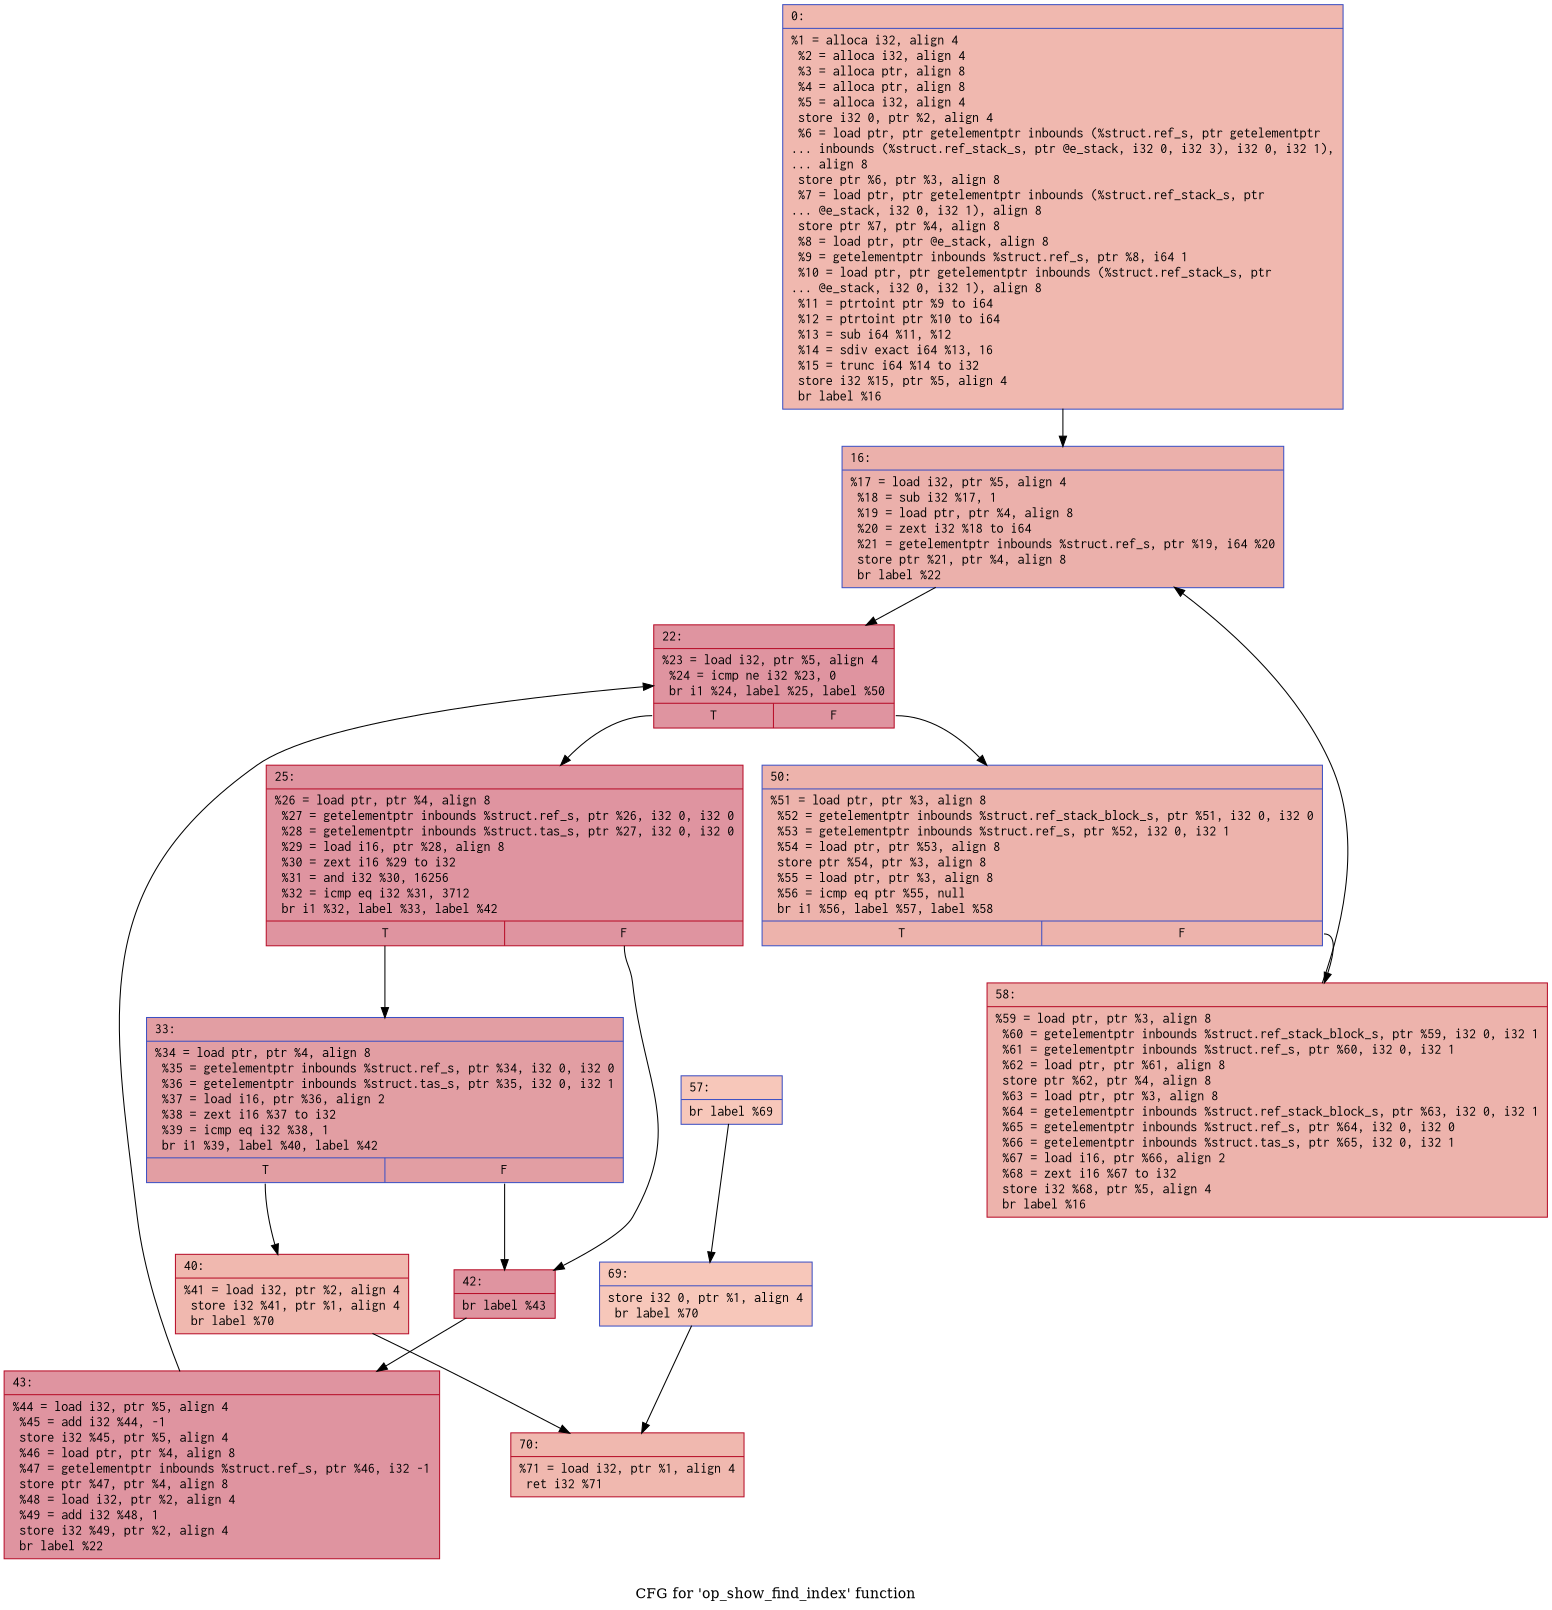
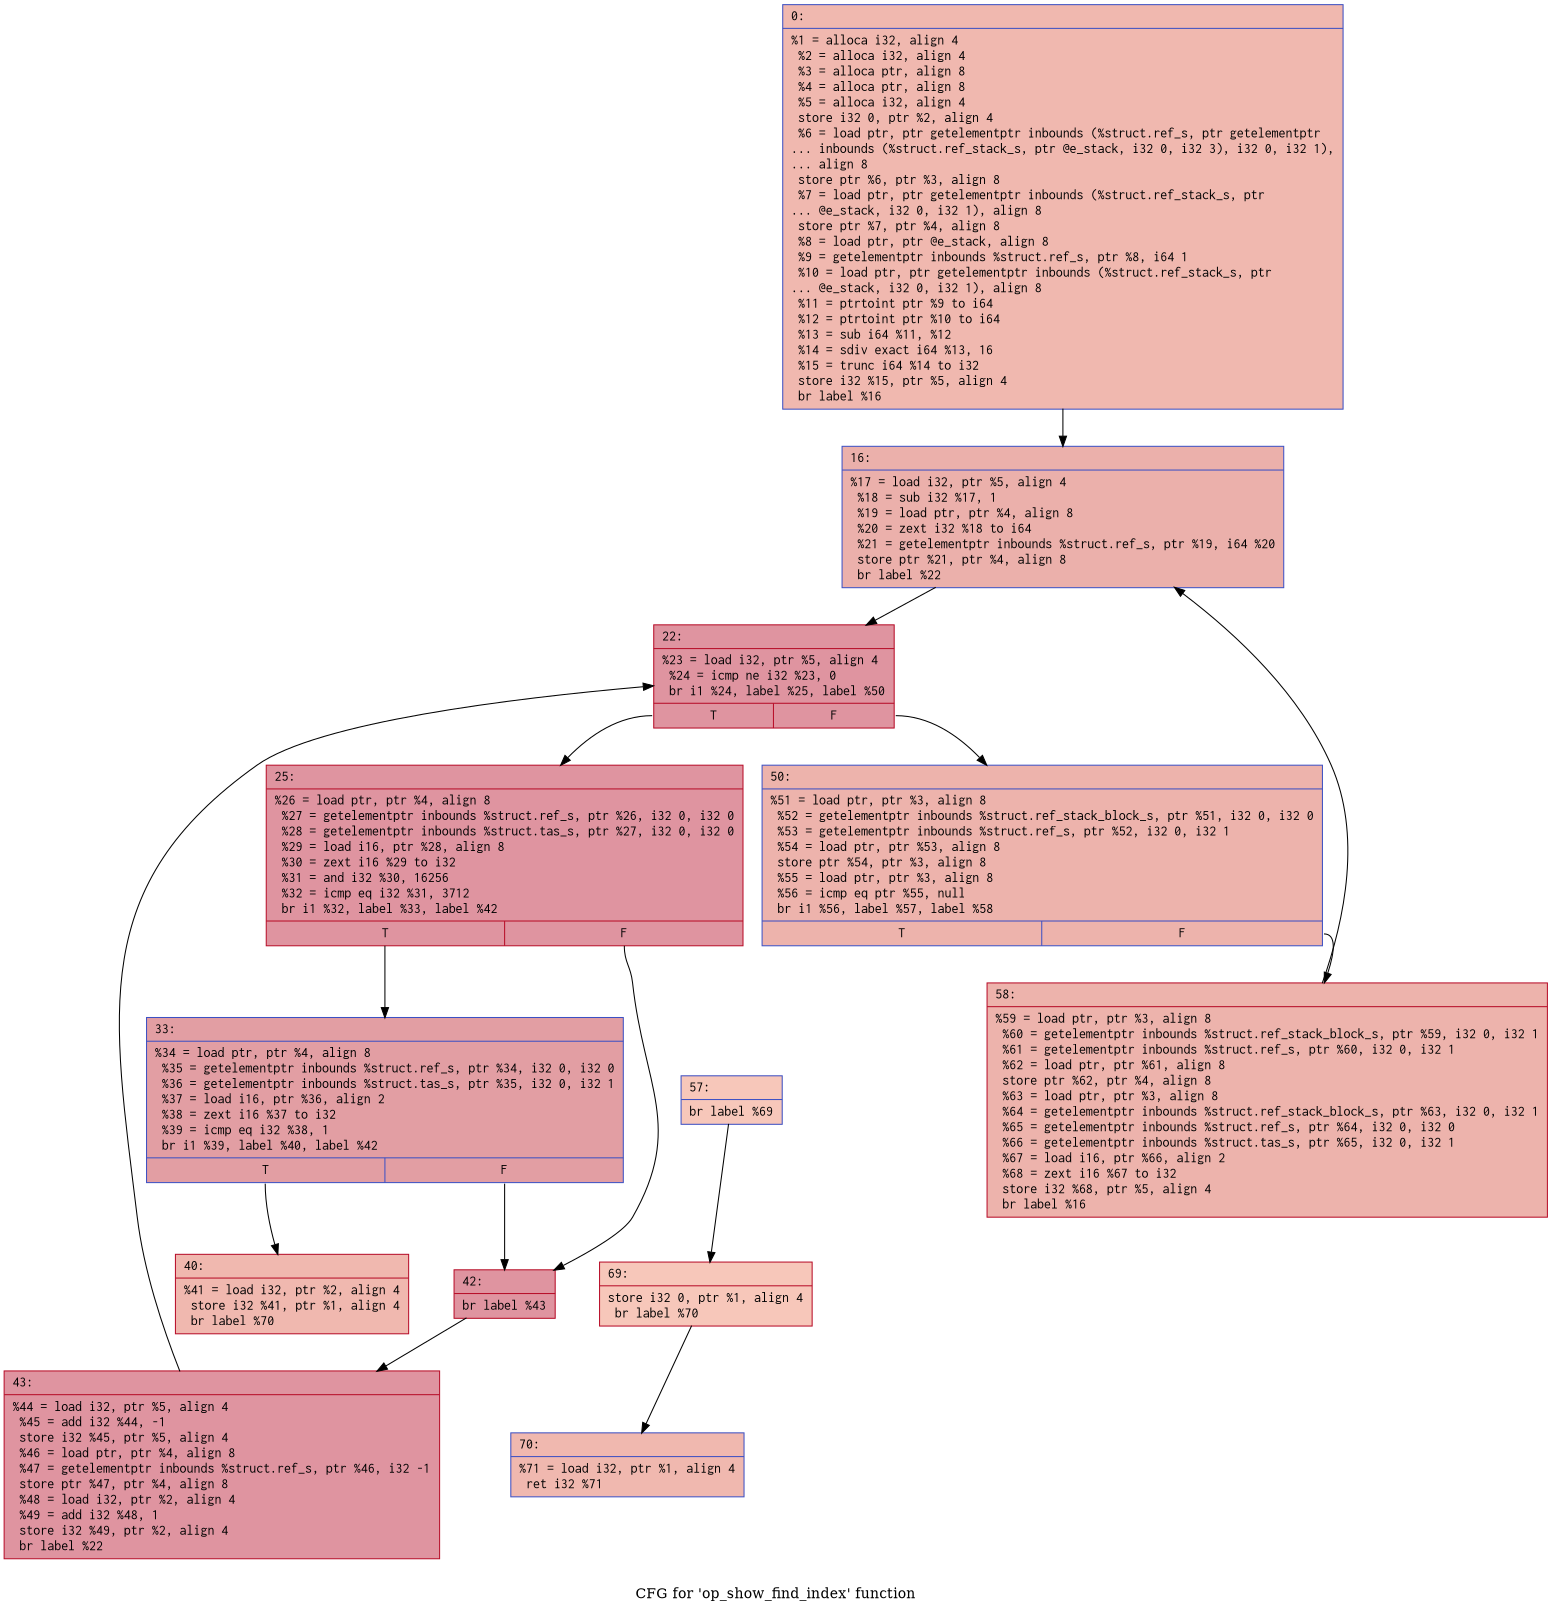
(706, 1294) -> (706, 1294)
(467, 1380) -> none
(627, 1465) -> (627, 1465)
